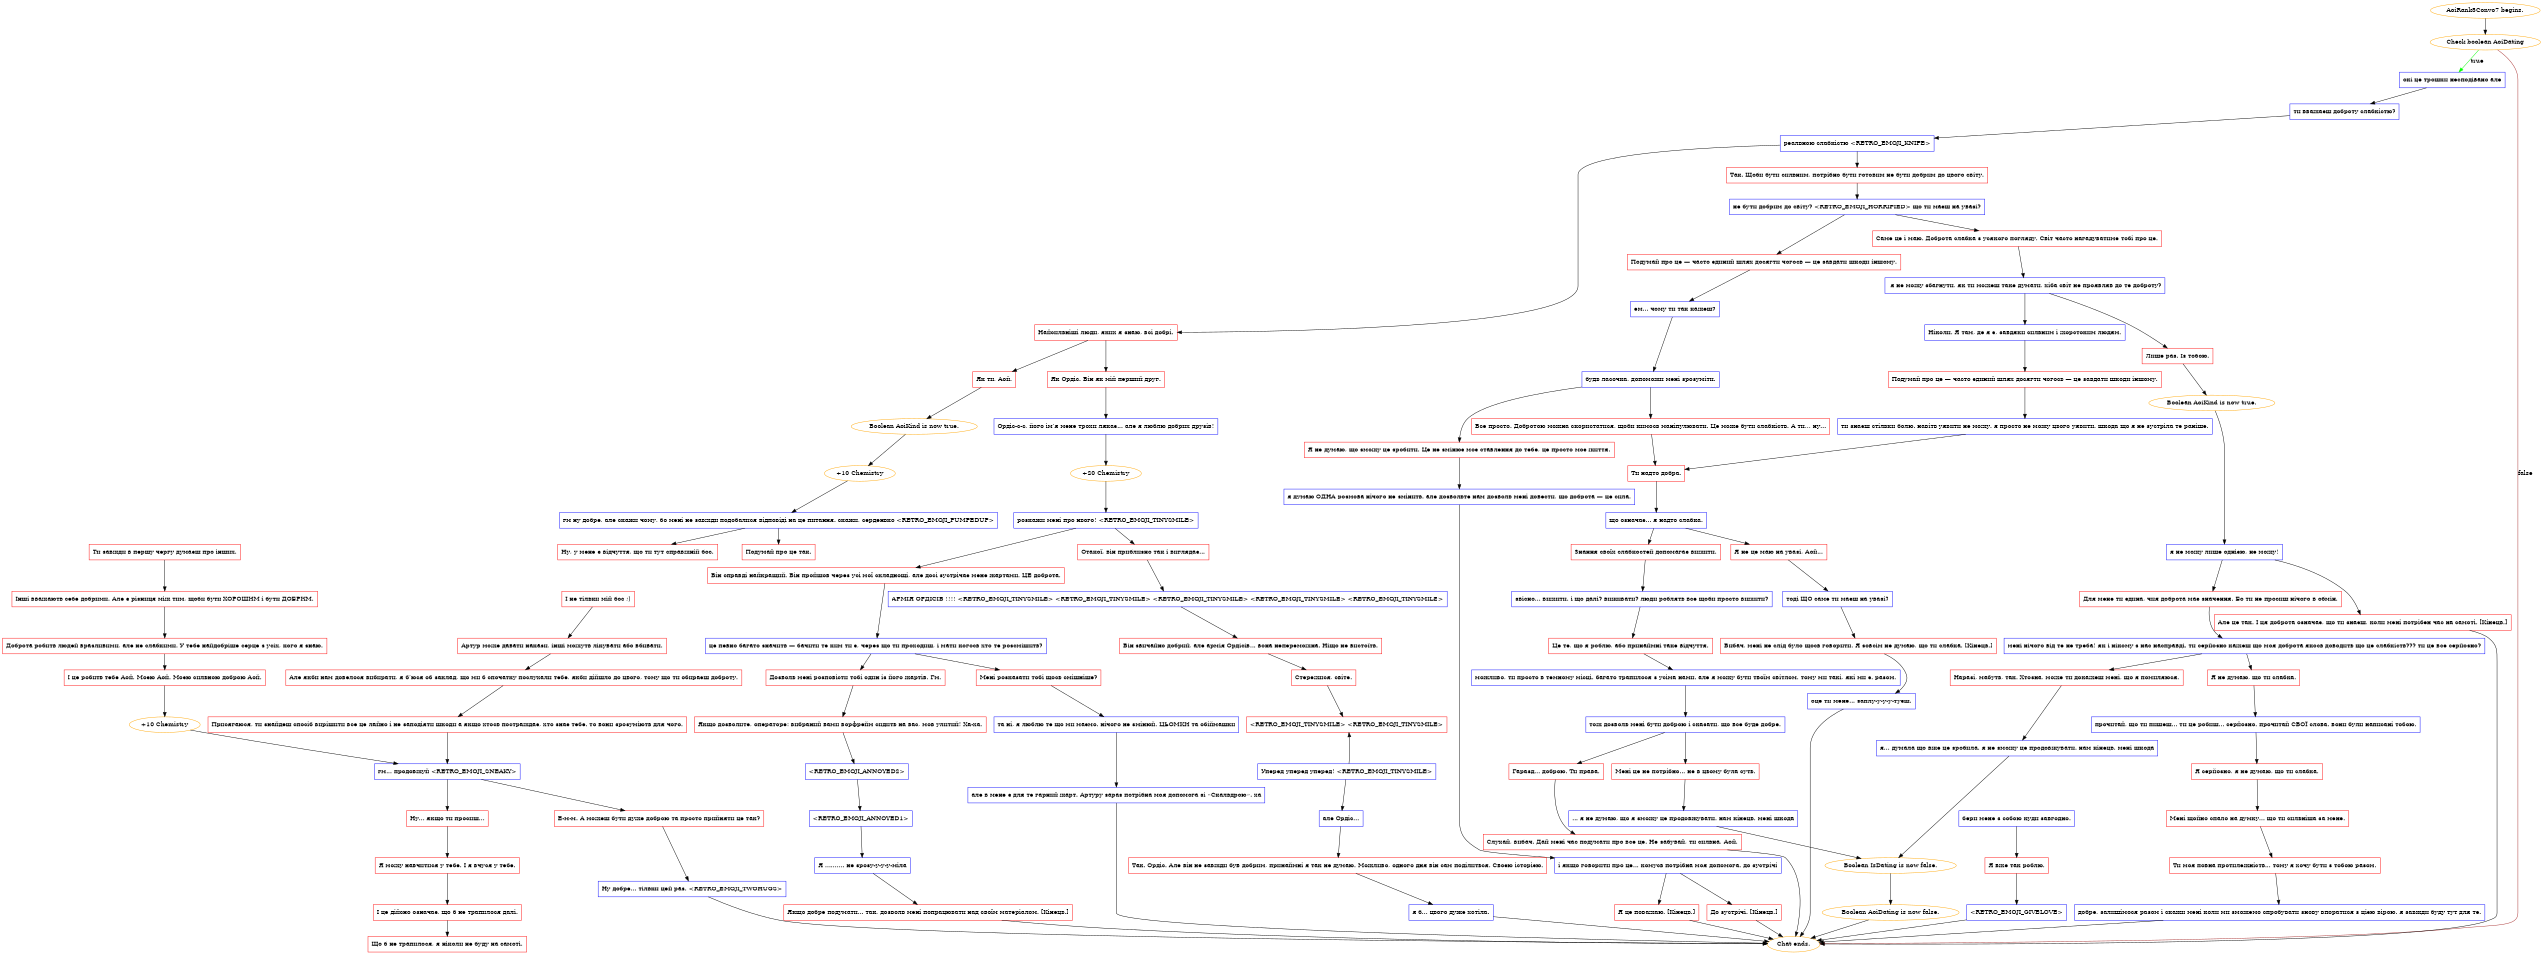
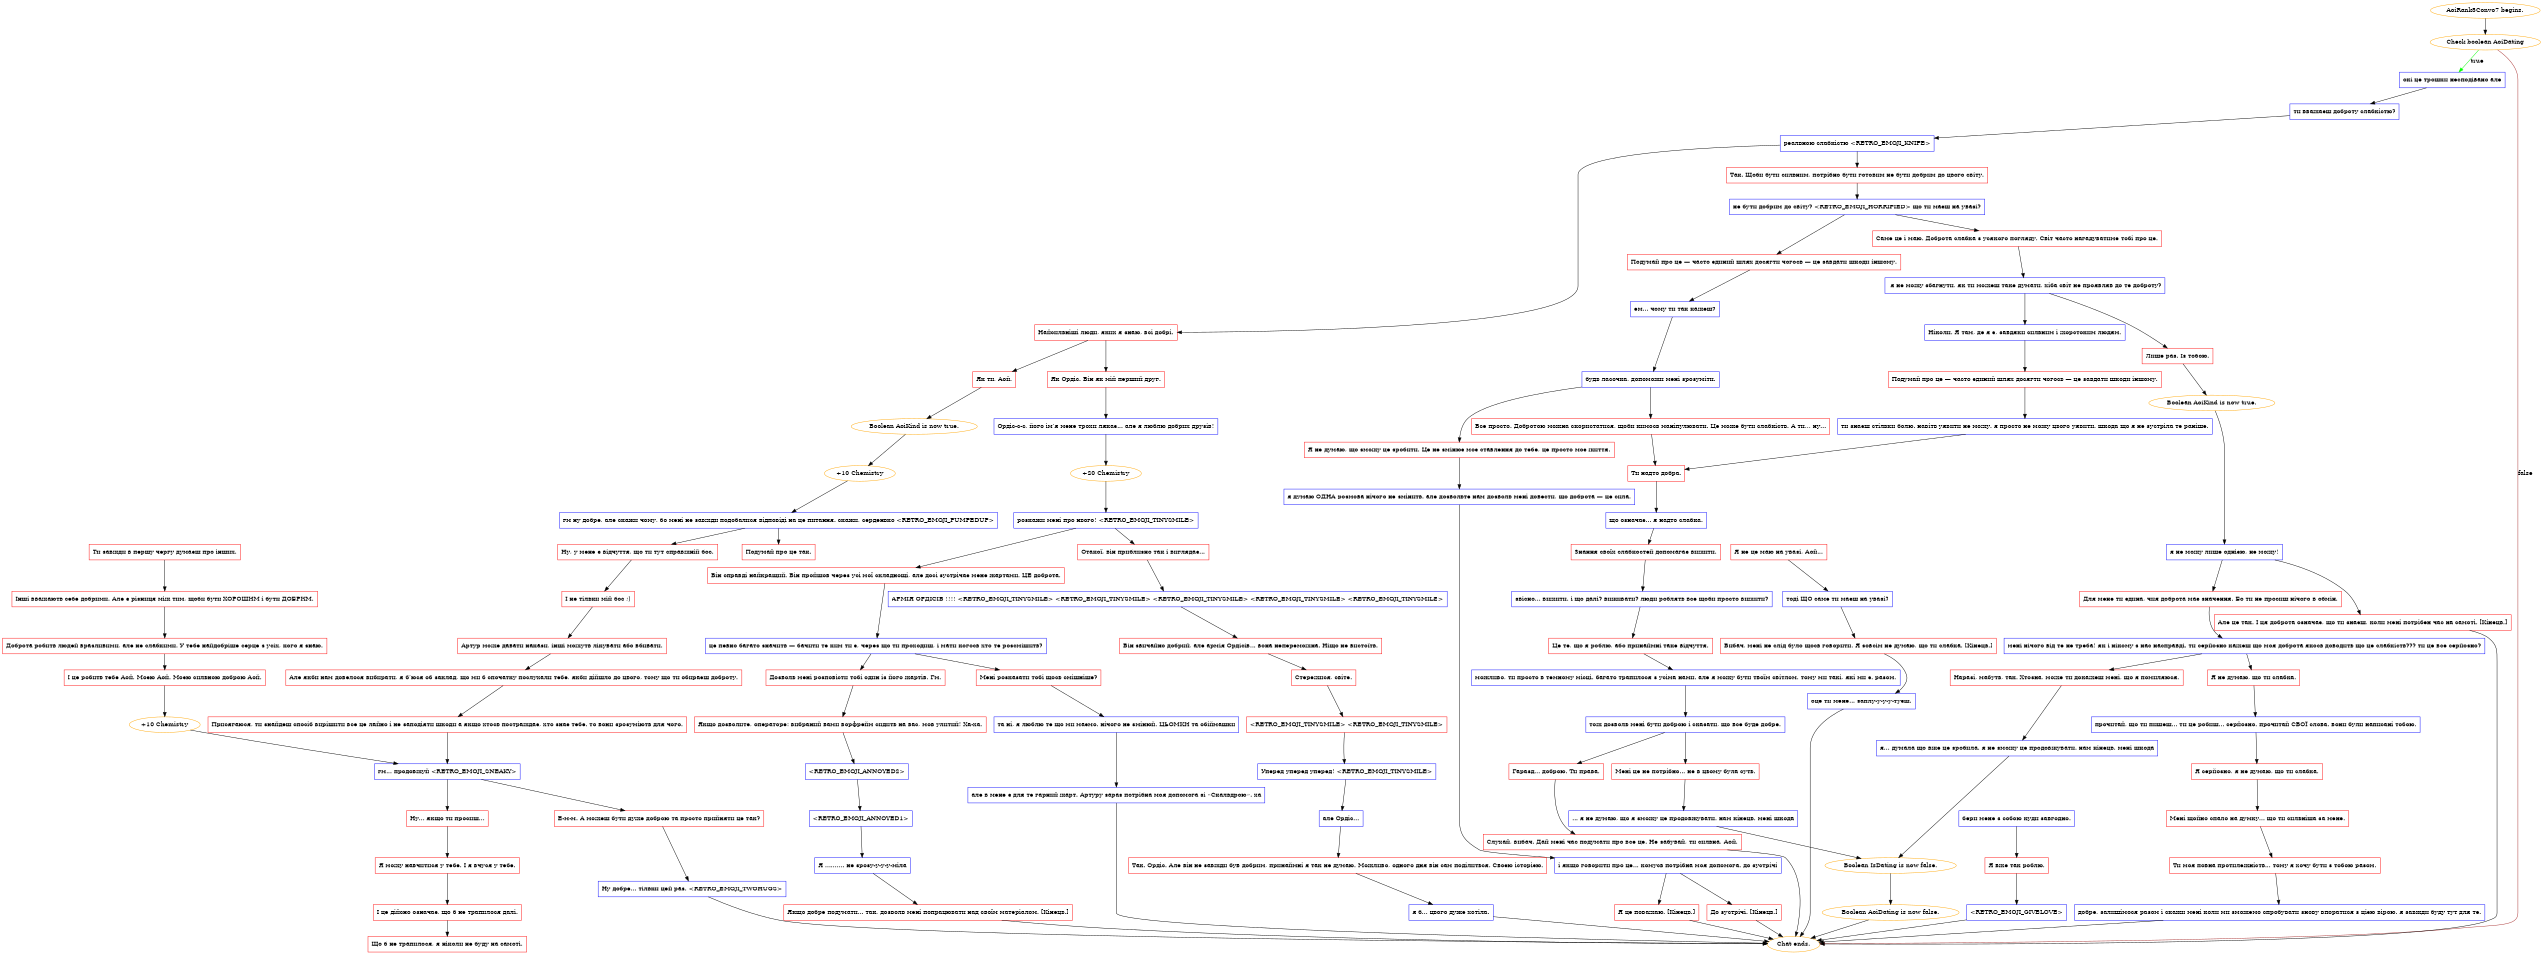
(1715, 536) -> none
none -> (619, 574)
(1350, 750) -> (1344, 746)
